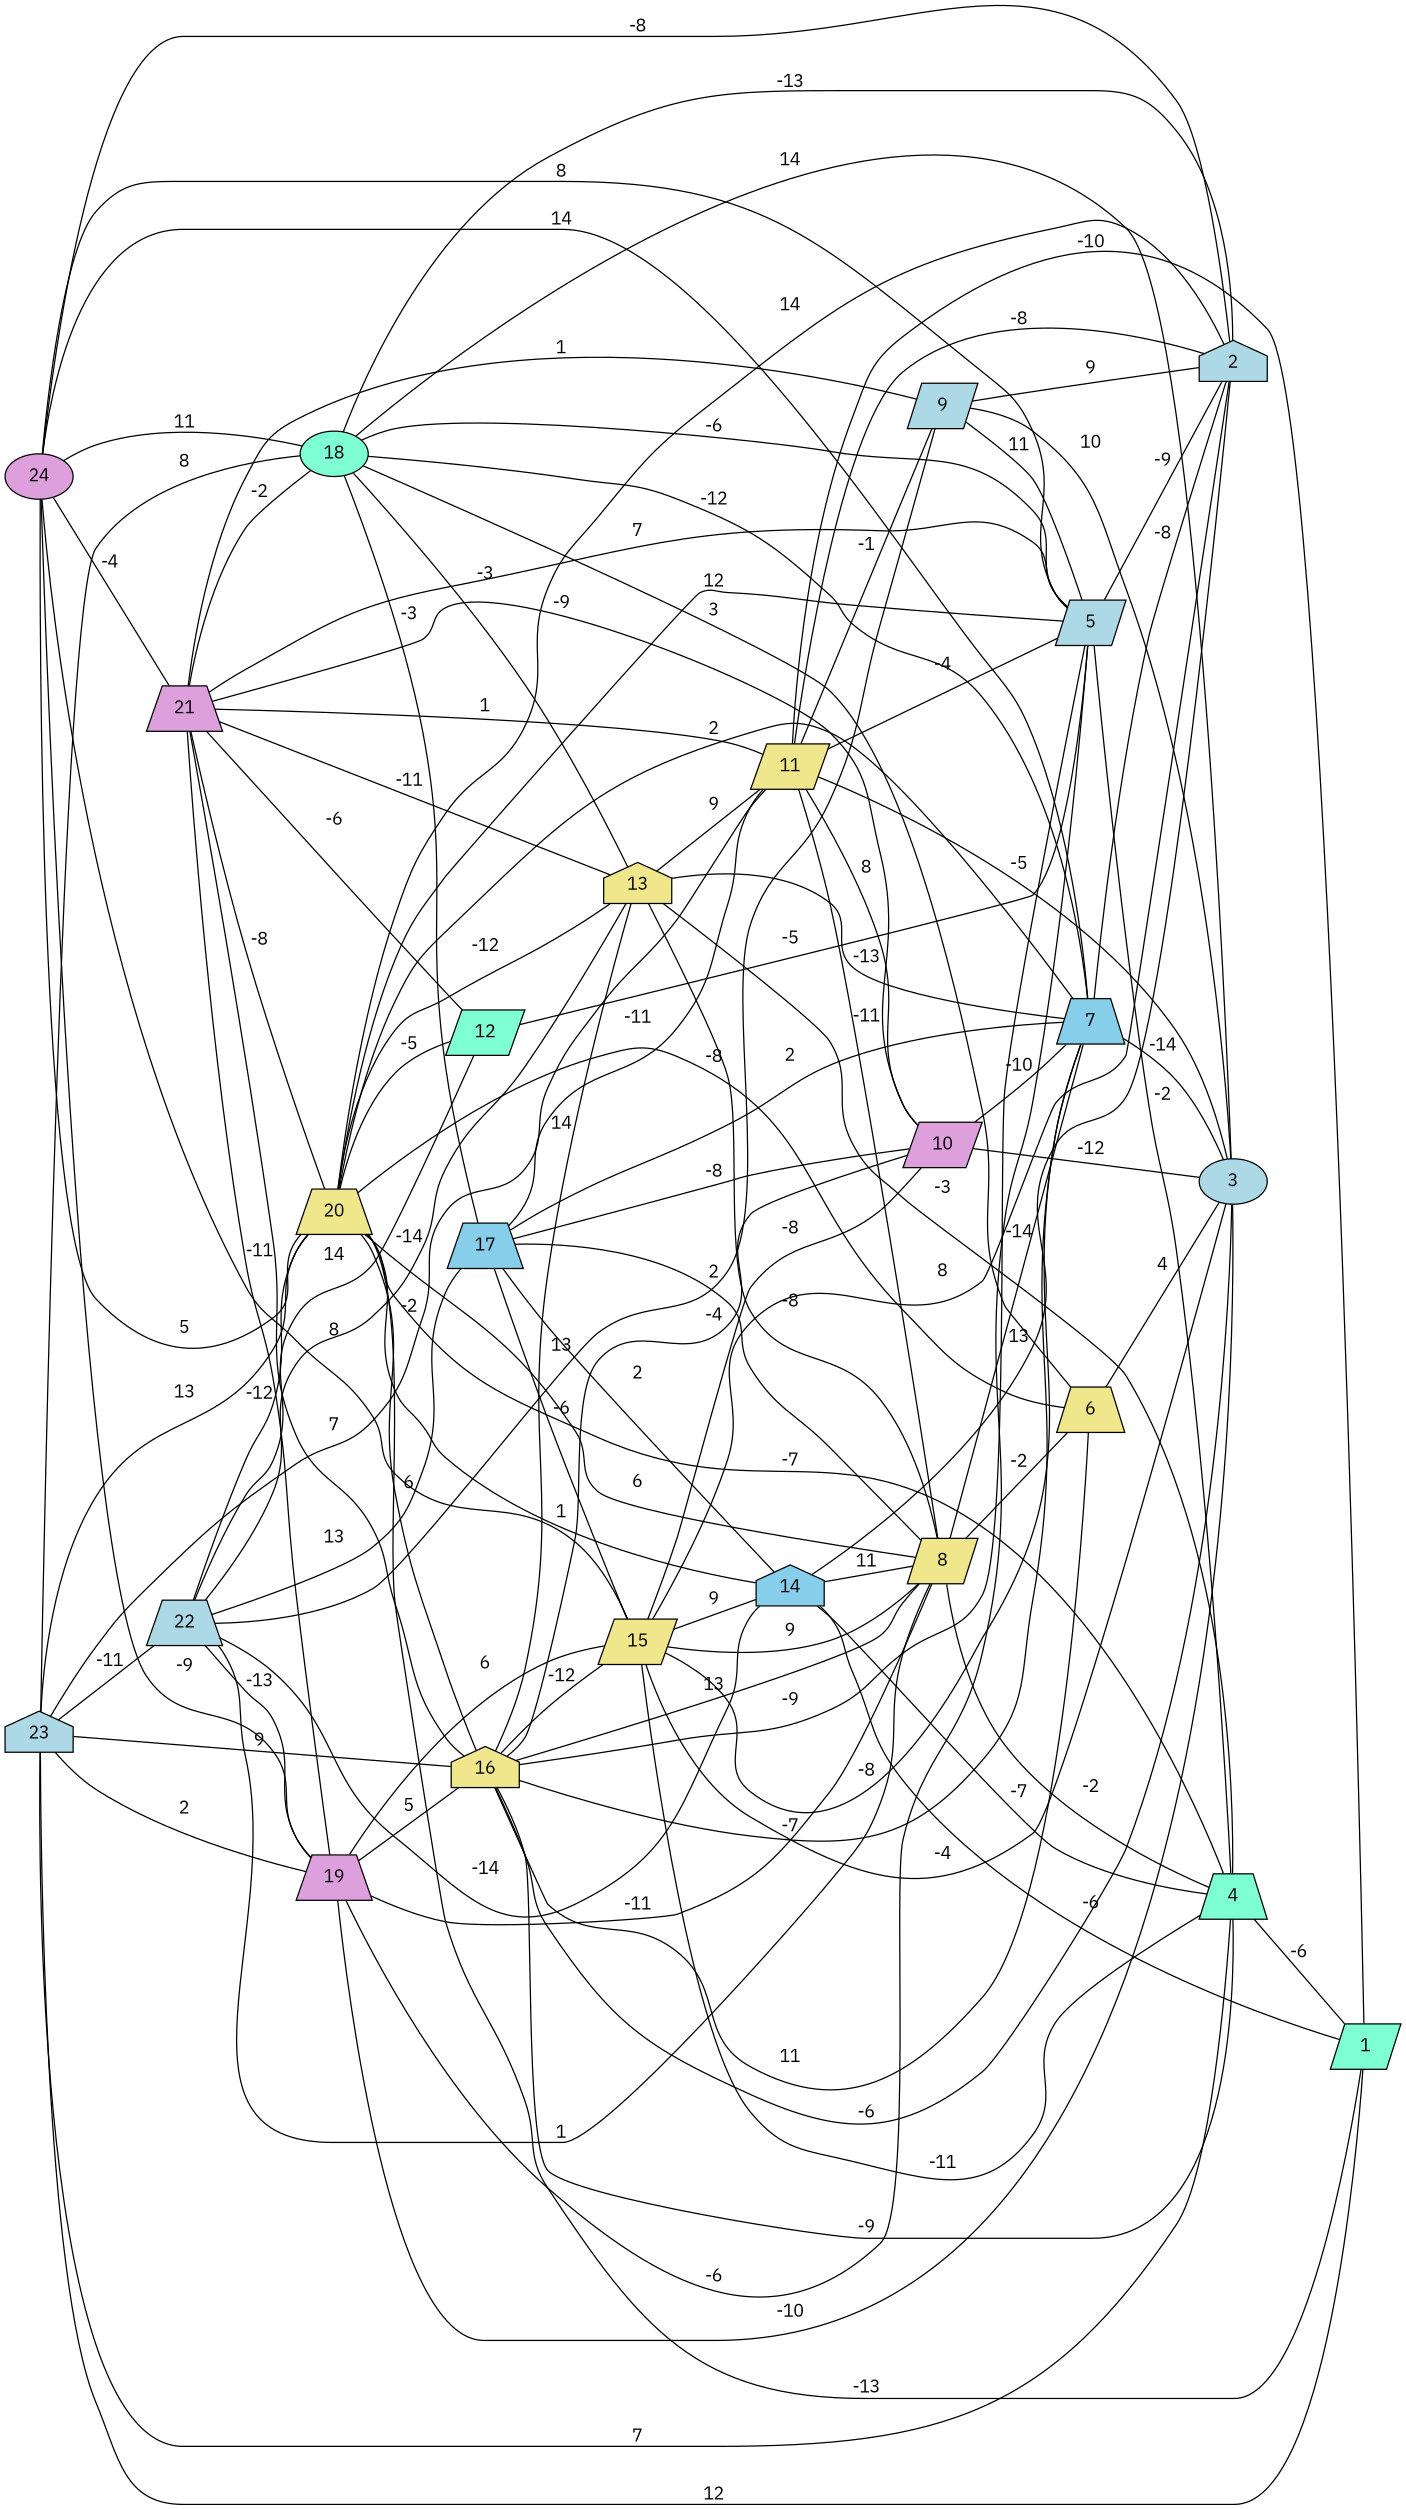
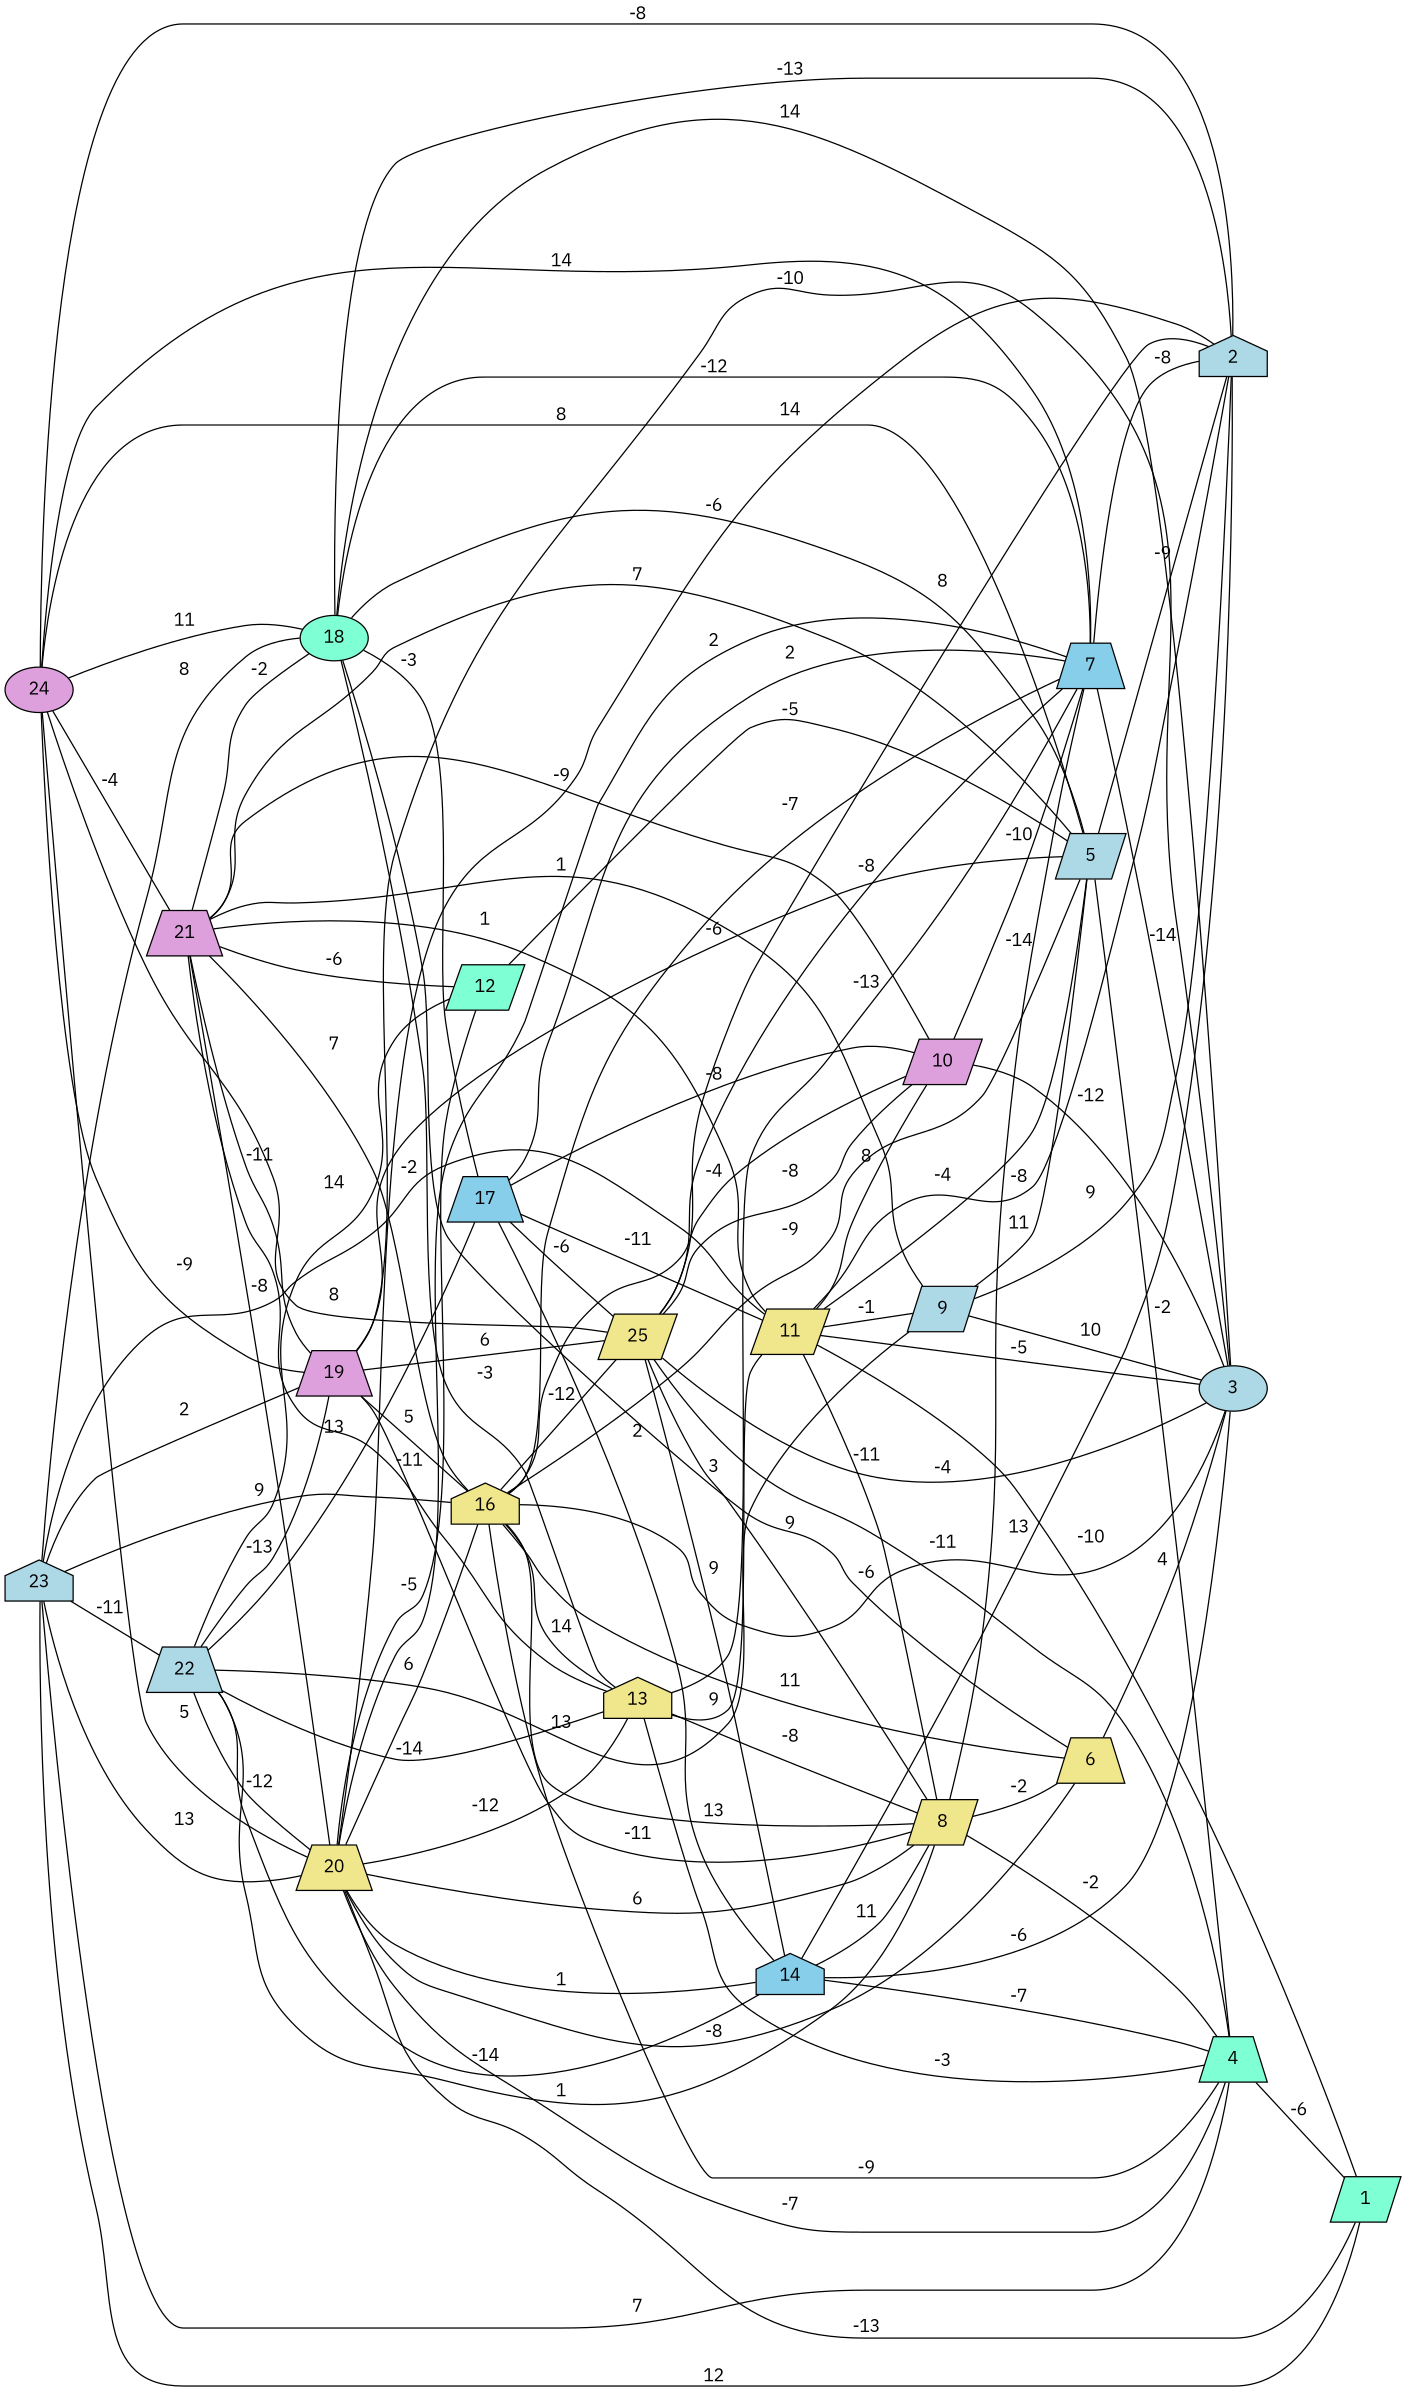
(599, 702) -> none
(745, 1356) -> none
(638, 1642) -> (638, 1337)
(1020, 1888) -> (1156, 1831)
